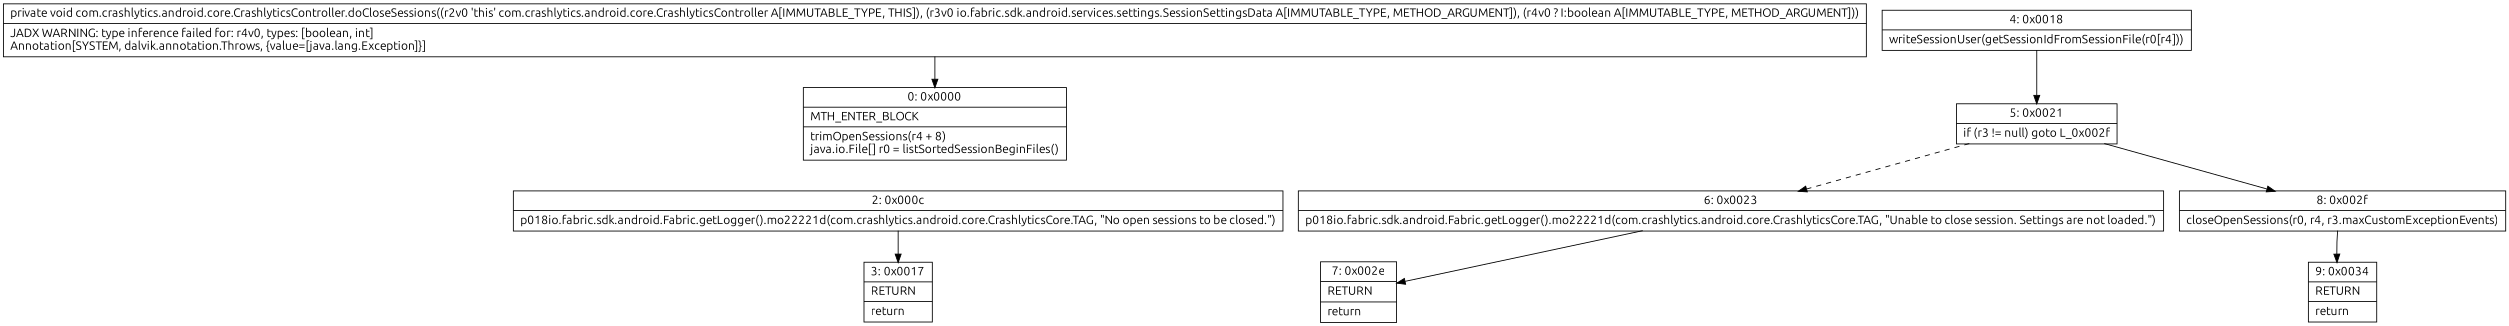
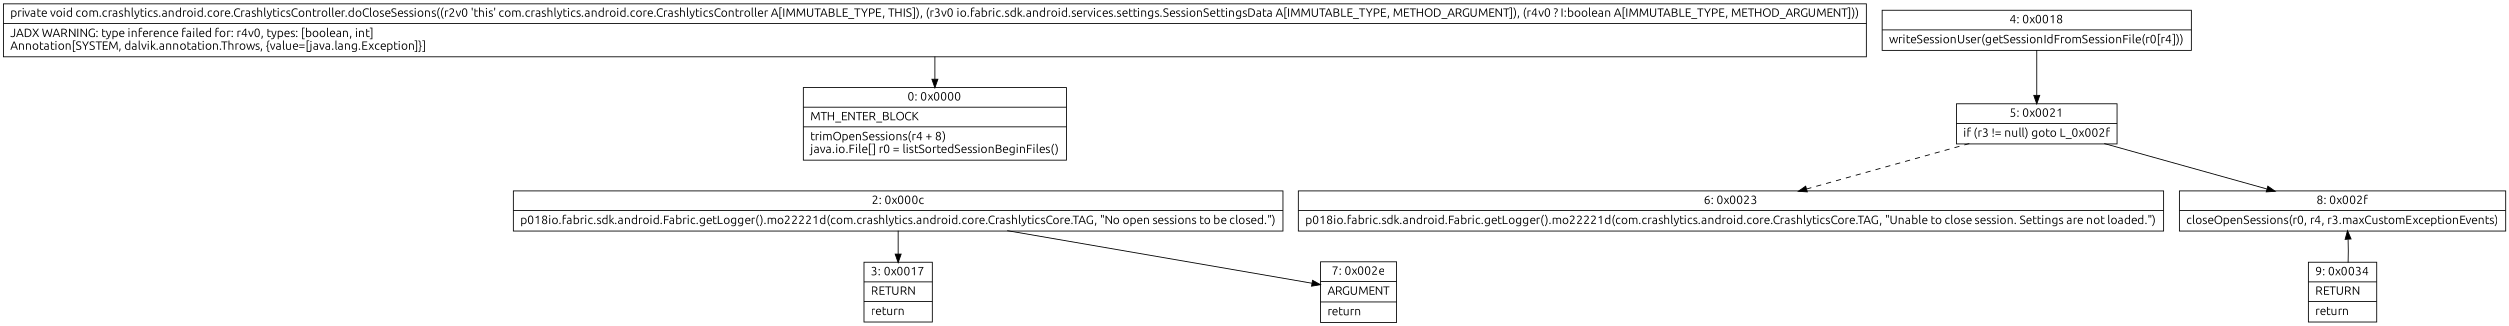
(2337, 242) -> (2348, 251)
(1524, 256) -> (1160, 257)
(1350, 291) -> (1359, 291)
